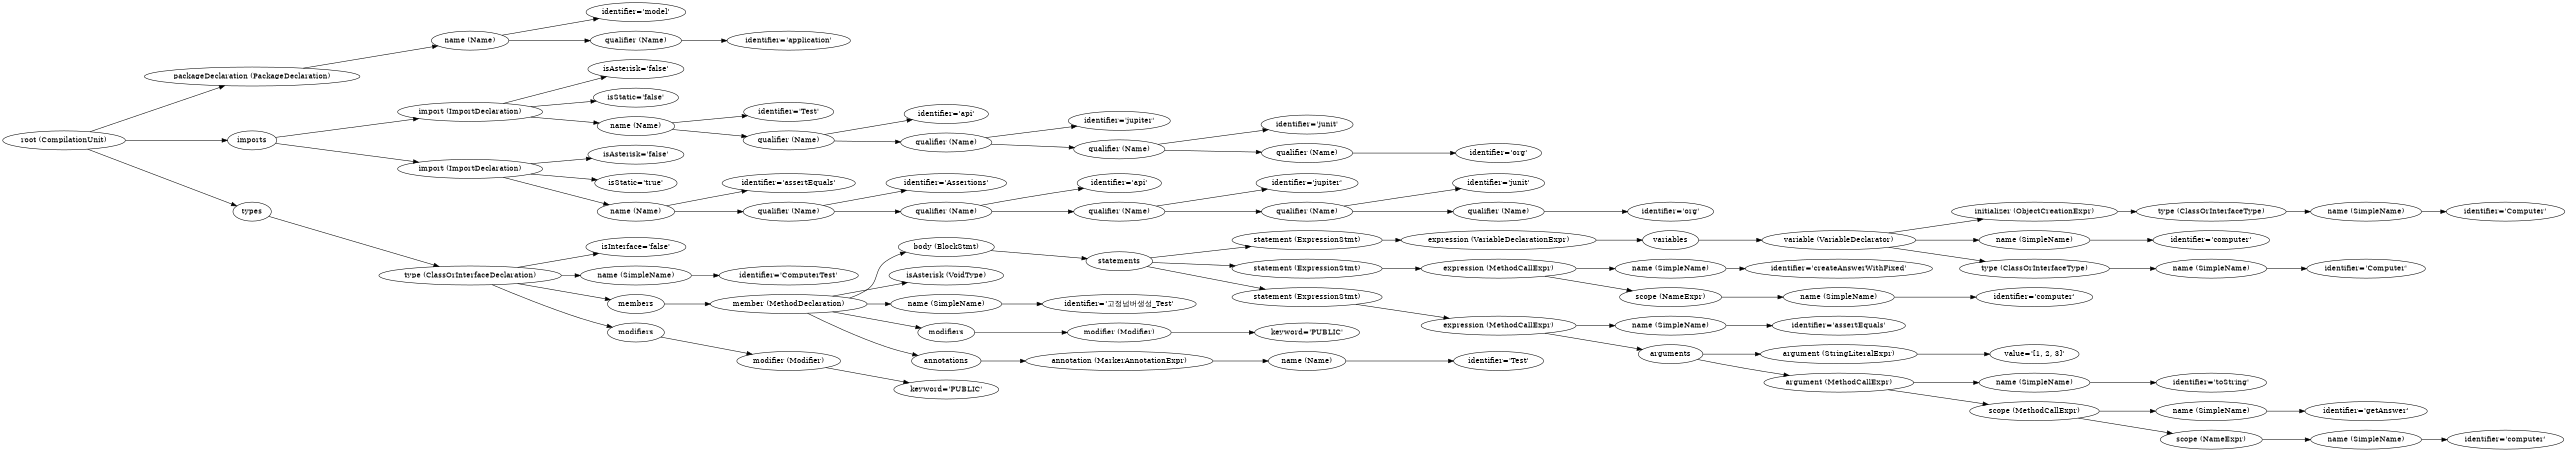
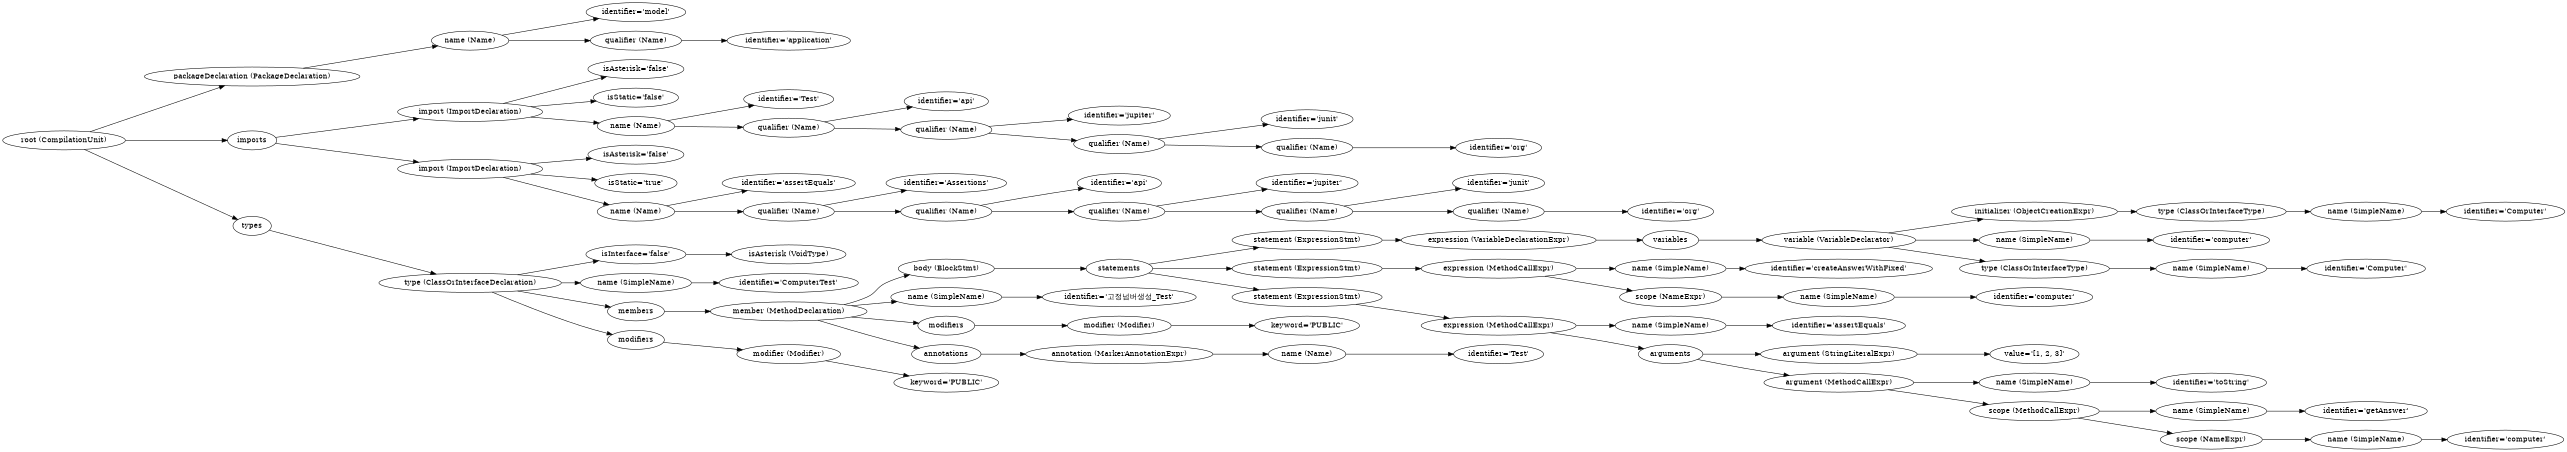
(874, 289) -> (706, 254)
